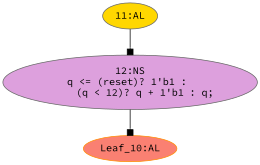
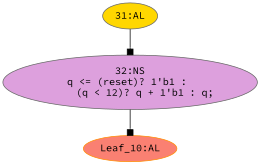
(130, 16) -> (130, 16)
(130, 82) -> (130, 82)
